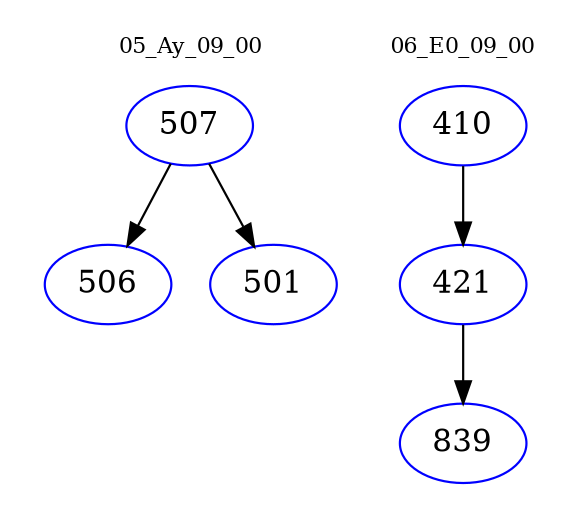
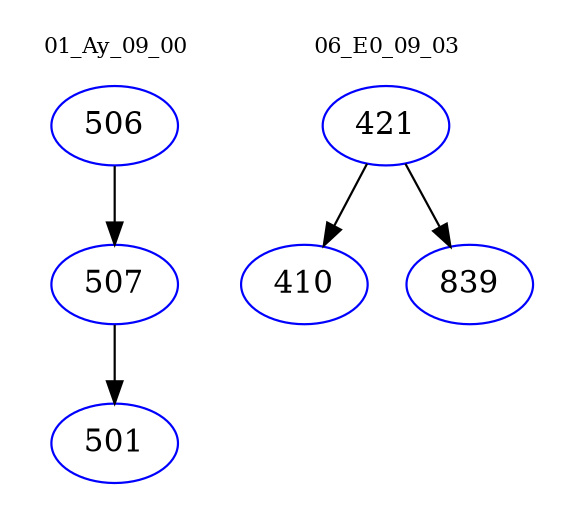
(191, 47) -> (116, 47)
(463, 47) -> (387, 47)
(463, 194) -> (351, 195)
(154, 195) -> (115, 194)
